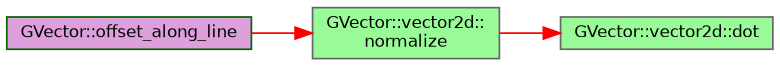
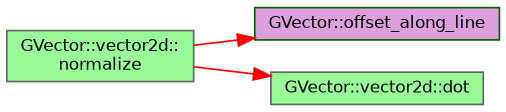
(273, 33) -> (216, 43)
